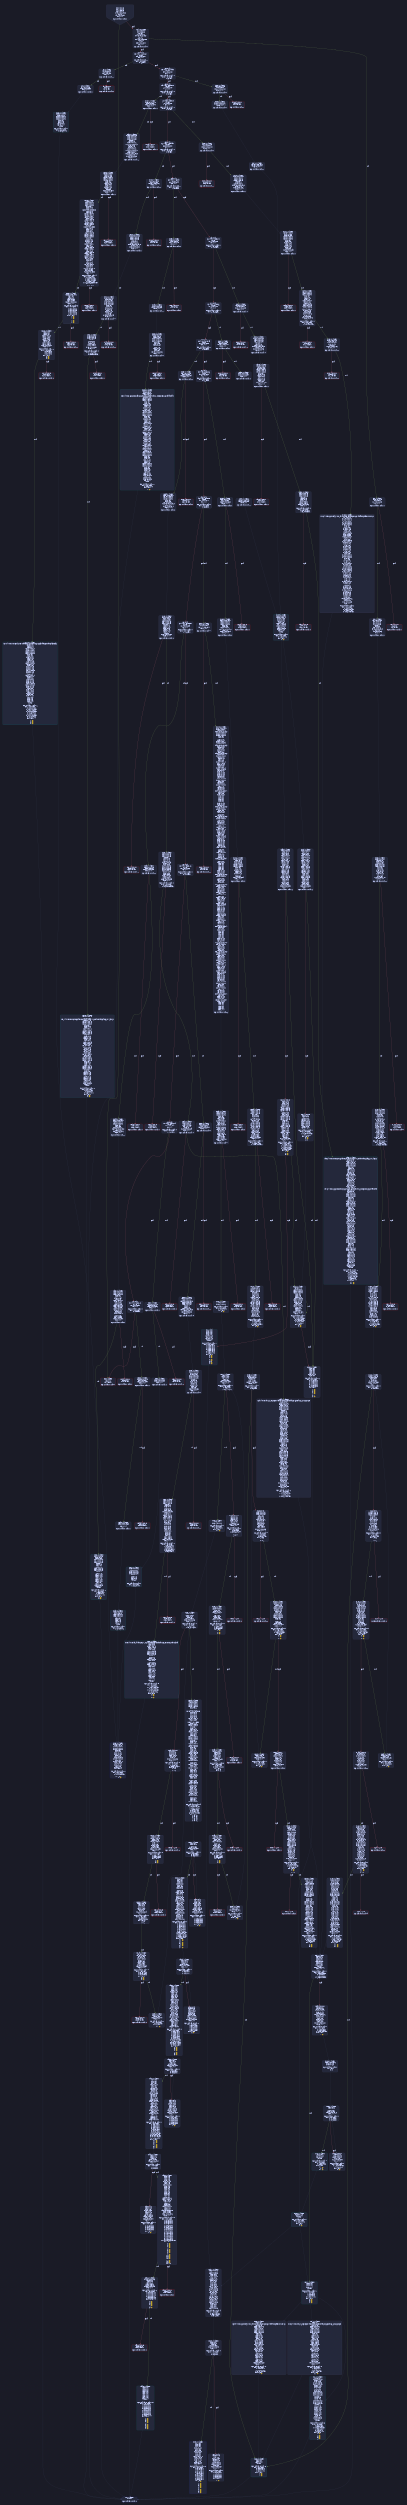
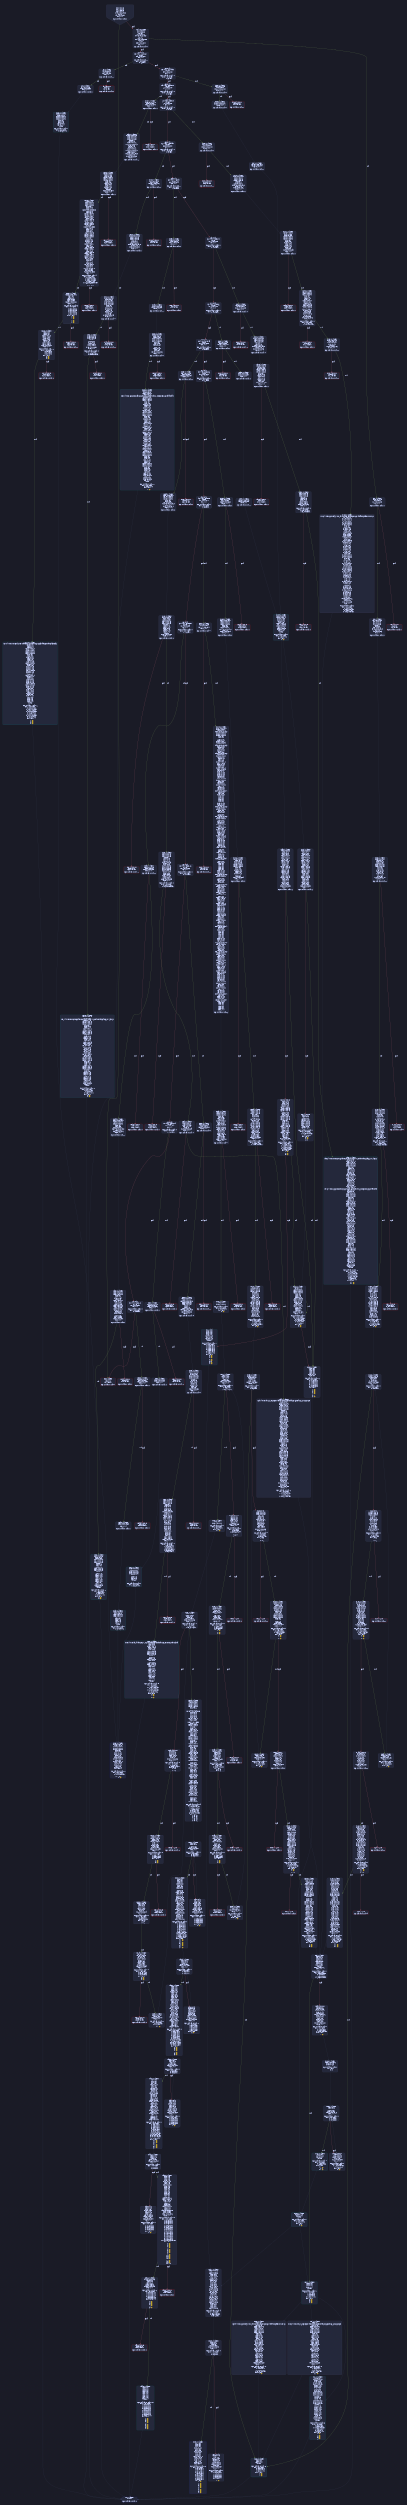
(379, 1620) -> (379, 1620)
